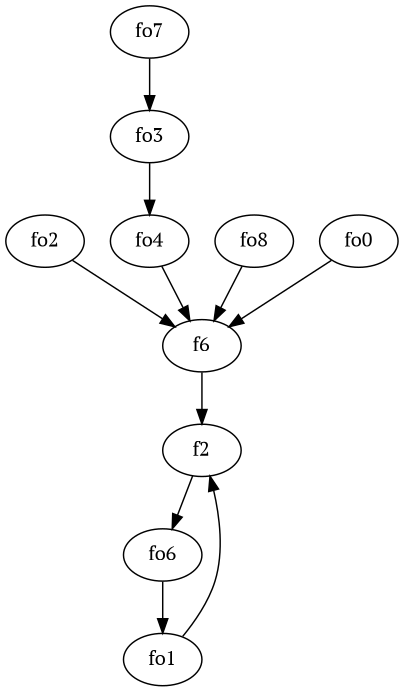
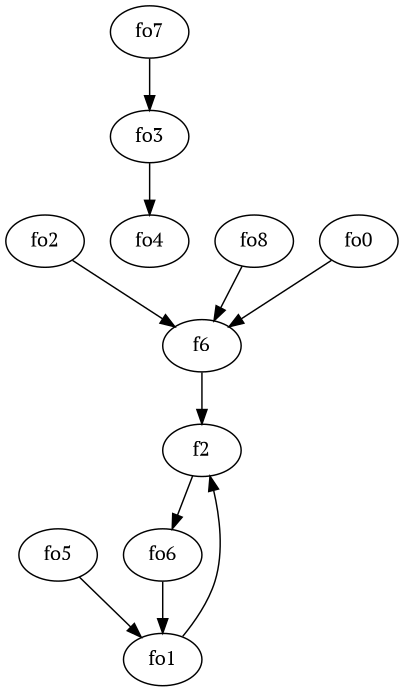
(172, 287) -> none
none -> (58, 555)
